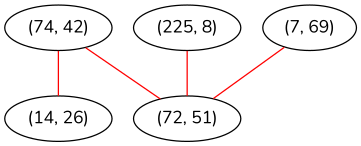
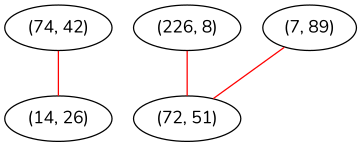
(187, 28) -> (187, 28)
(310, 28) -> (310, 28)
(123, 73) -> none
